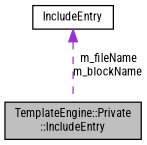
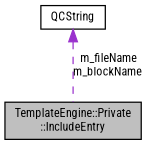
(73, 17) -> (73, 17)
